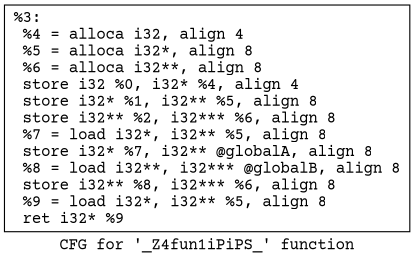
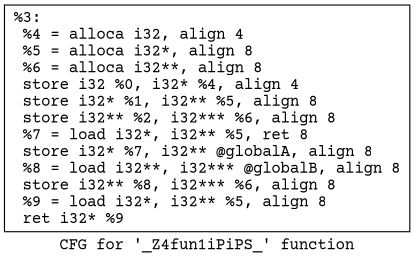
(170, 135) -> (161, 135)
